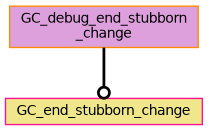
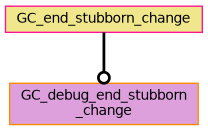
(104, 67) -> (104, 52)
